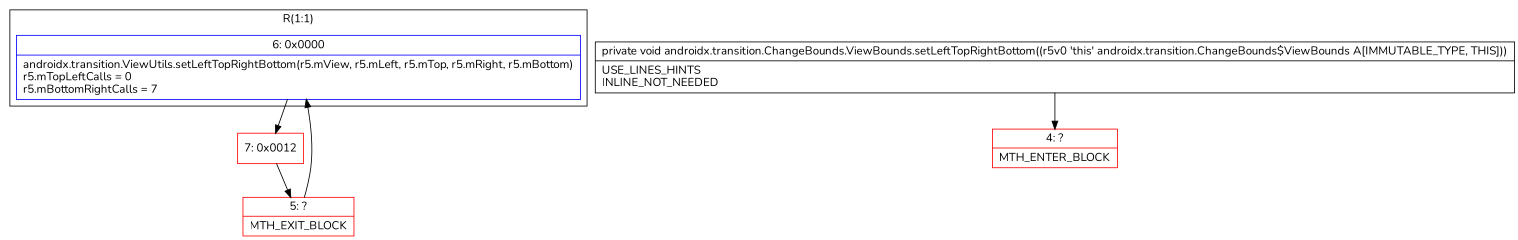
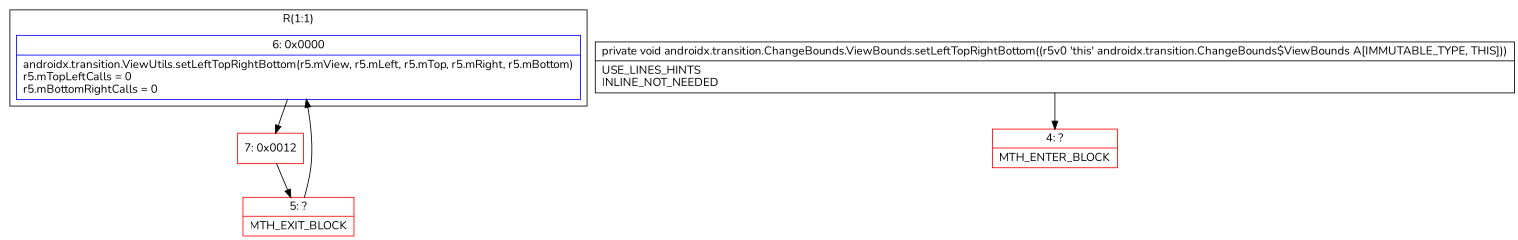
(90, 89) -> (90, 89)
